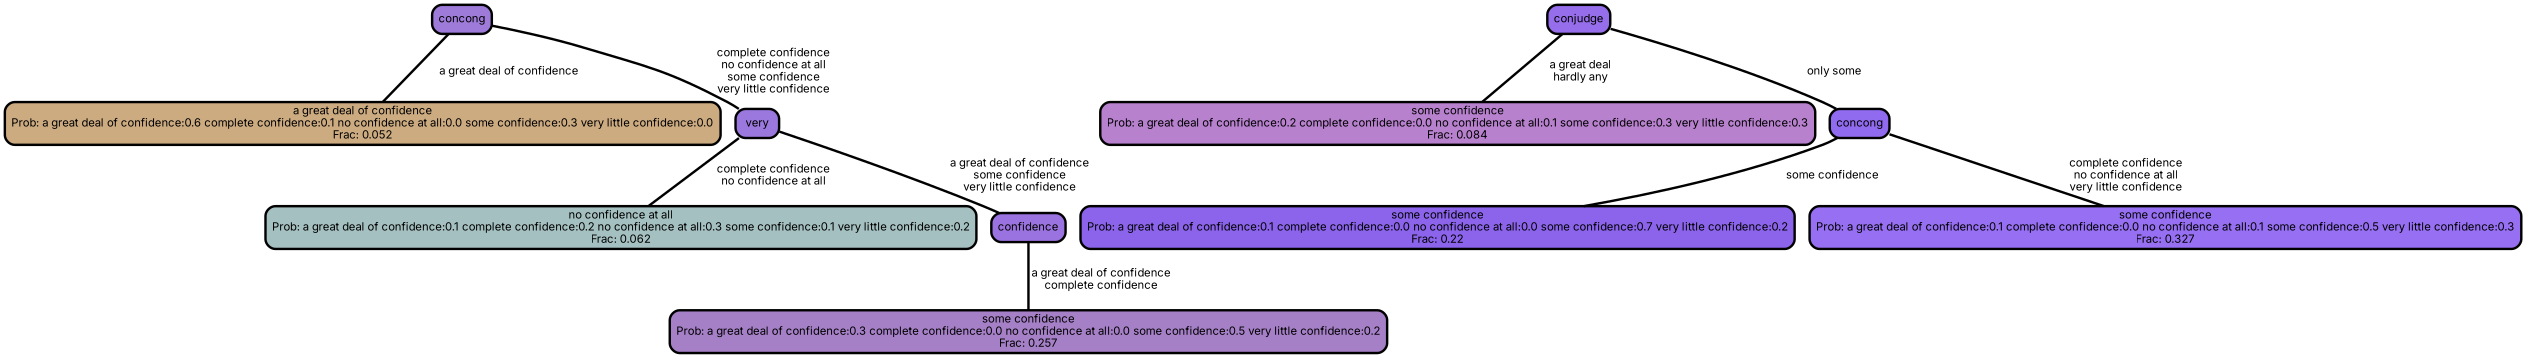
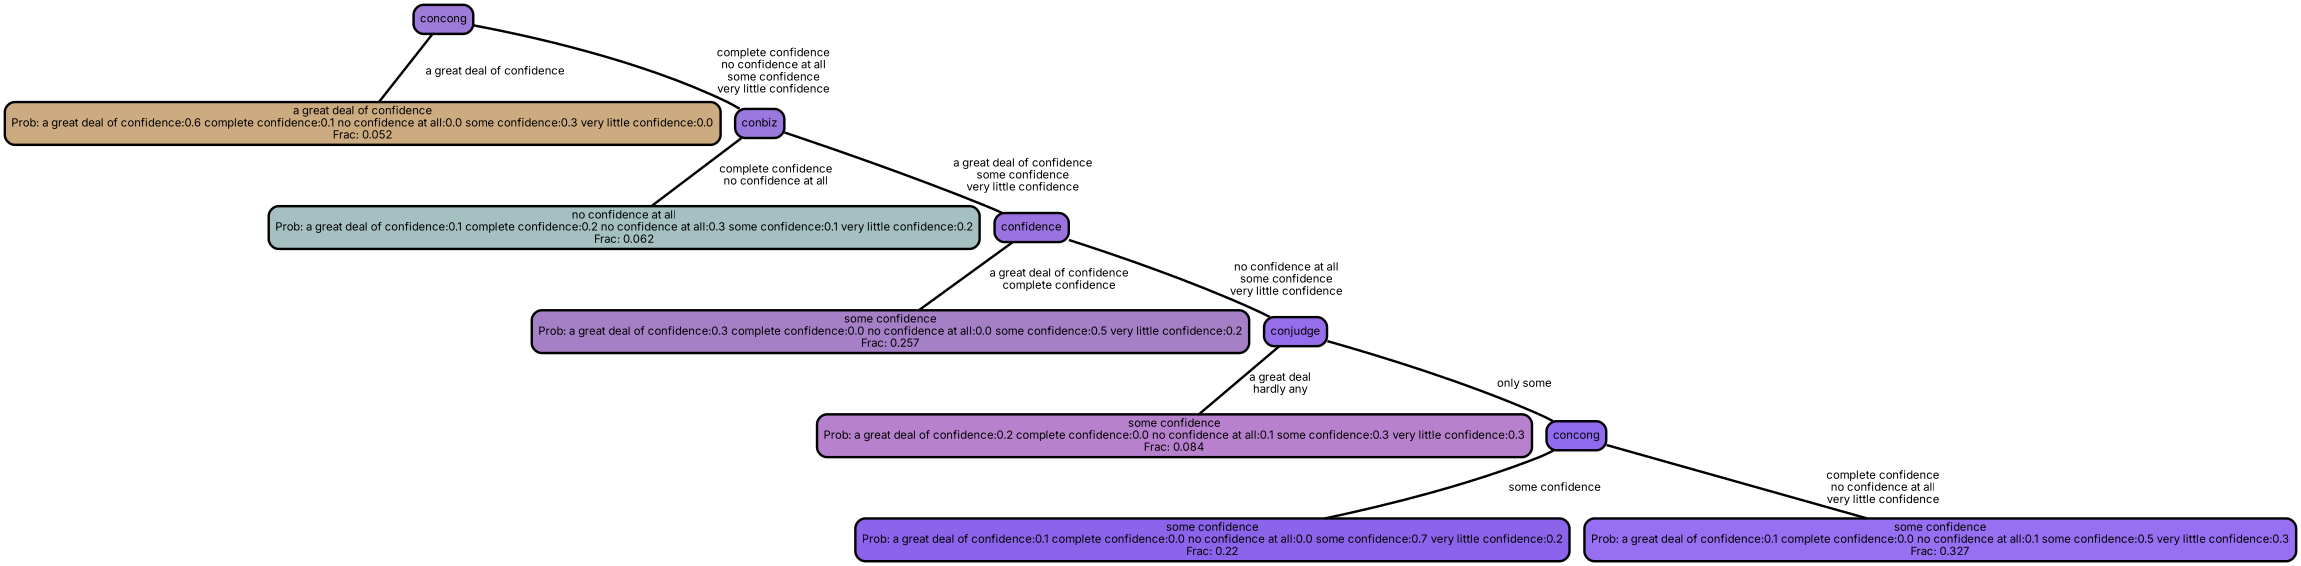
(757, 123) -> (760, 123)
none -> (1171, 275)
